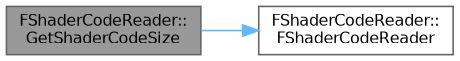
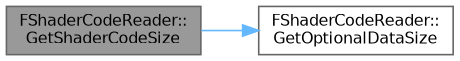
(356, 31) -> (356, 31)
